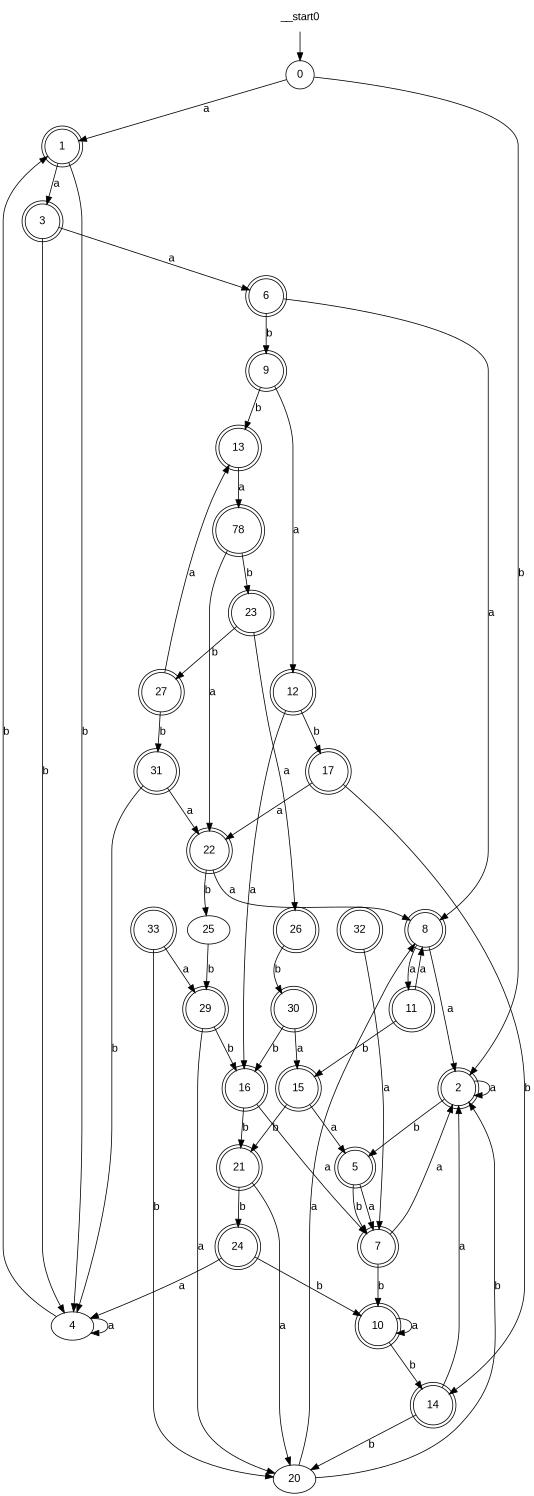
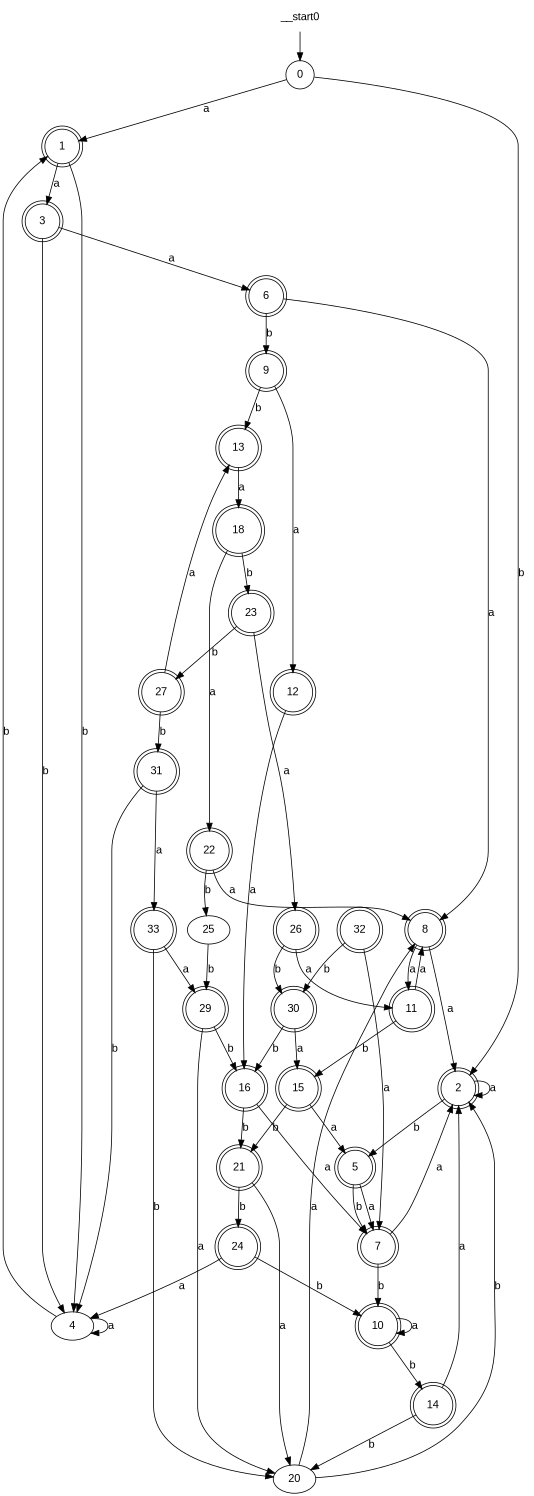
(239, 530) -> (239, 530)
(328, 771) -> none
(181, 808) -> (155, 847)
none -> (325, 963)
none -> (329, 993)
